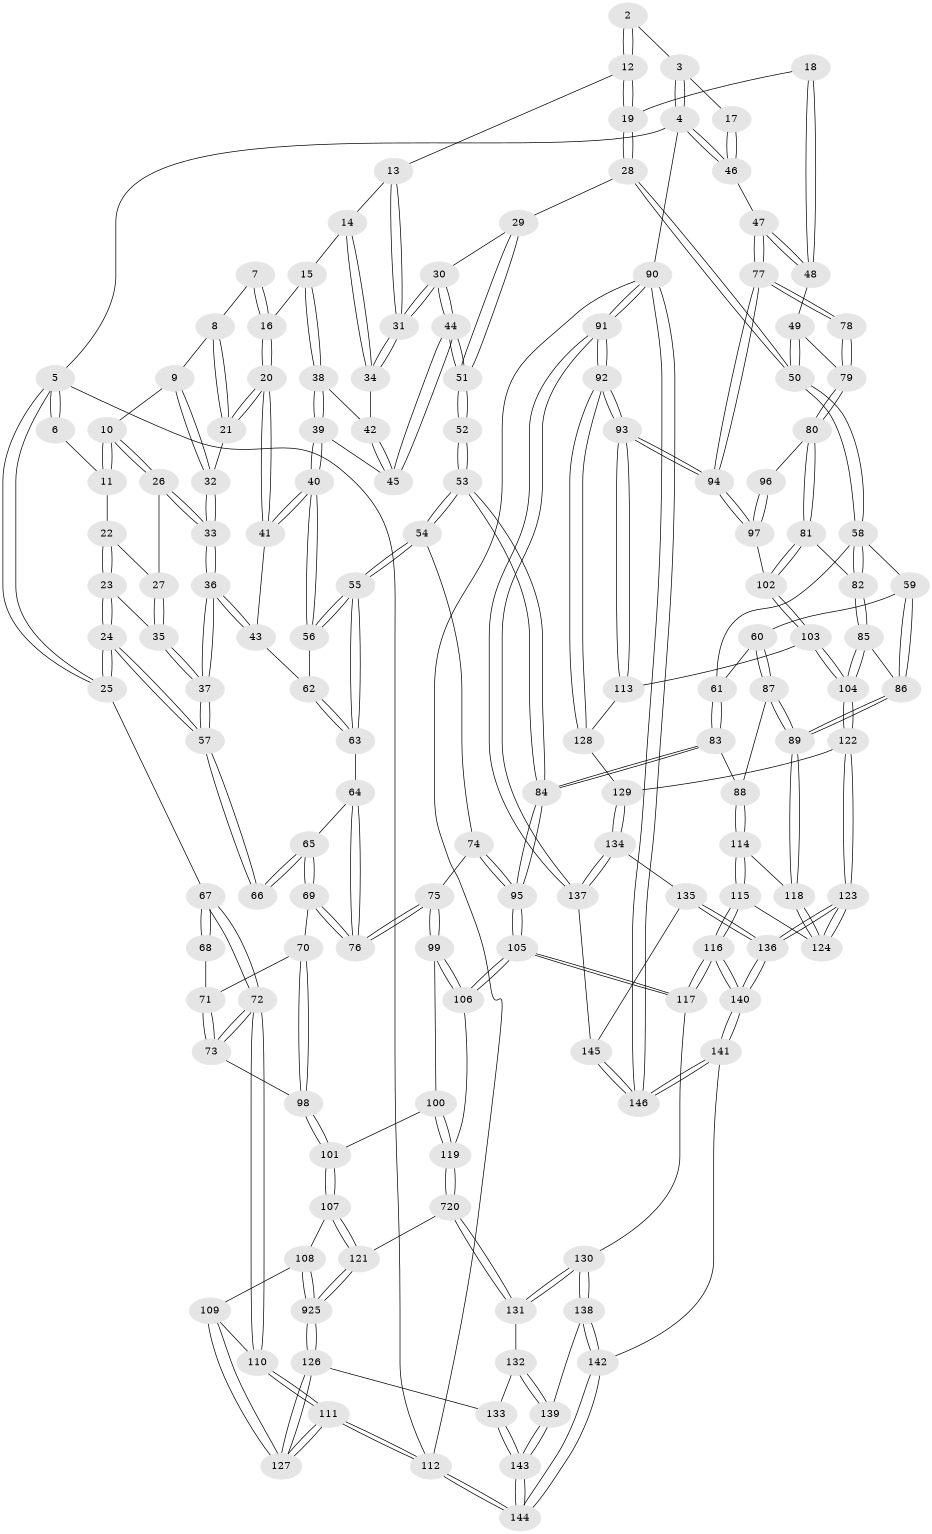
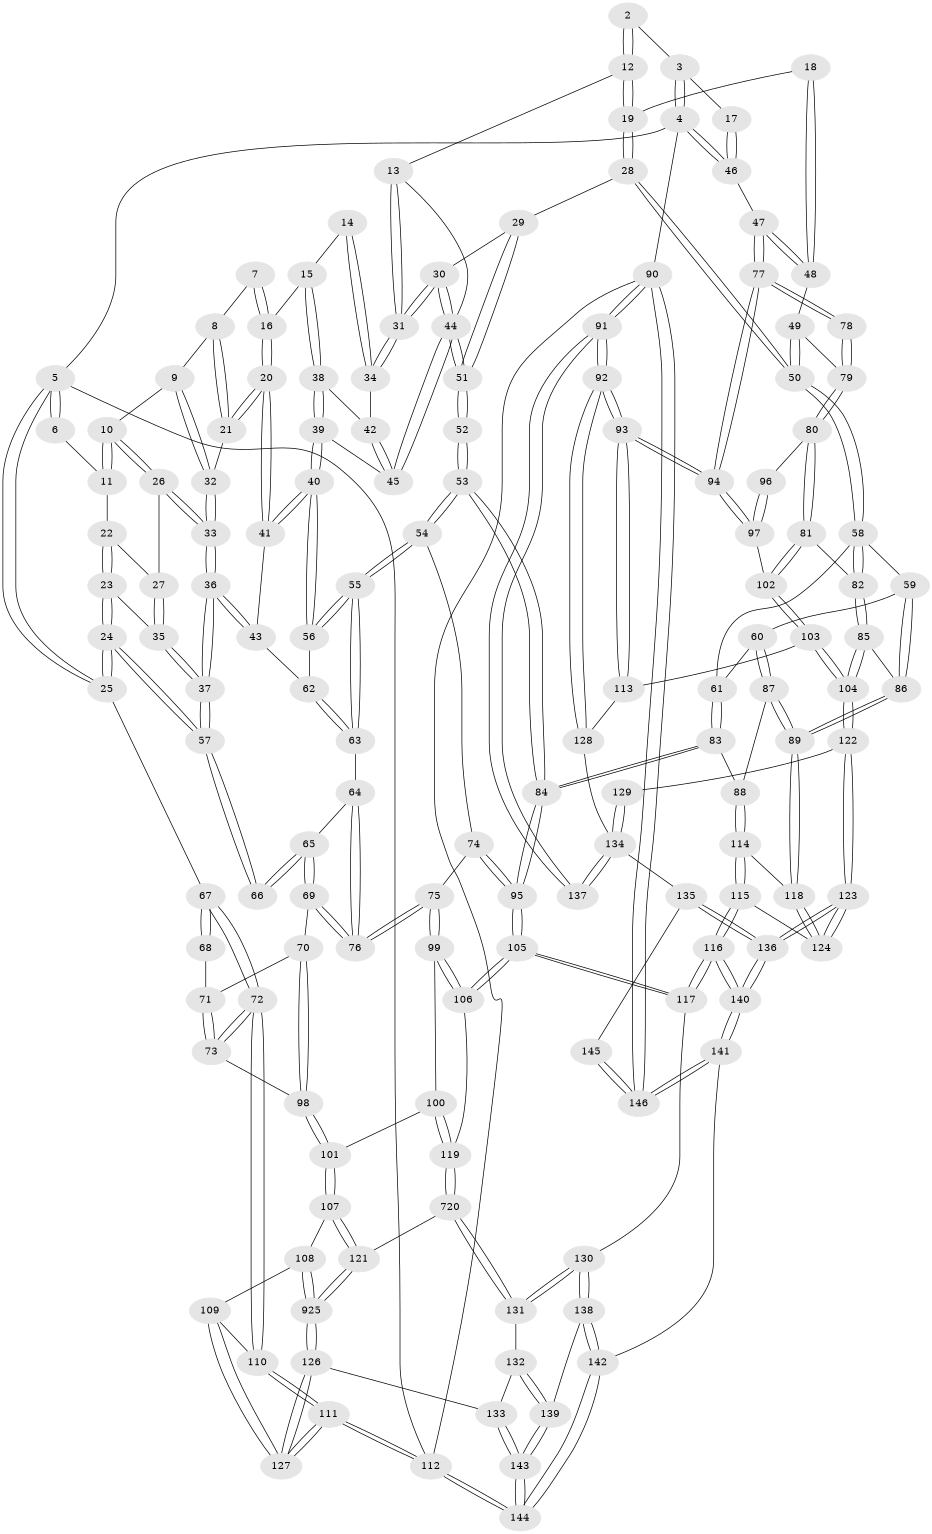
(371, 197) -> (455, 241)
(603, 767) -> (592, 795)
(585, 977) -> none
